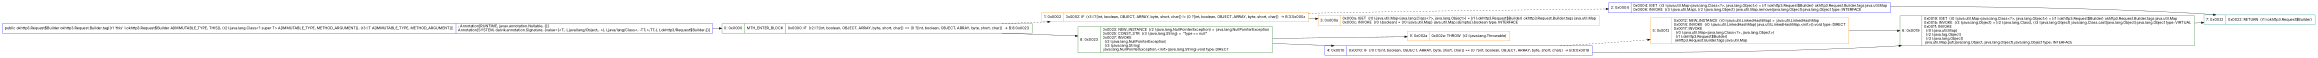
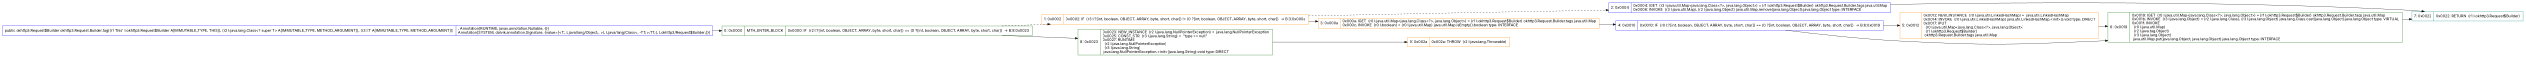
(1689, 29) -> (1936, 23)
(1118, 38) -> (1120, 40)
(1604, 43) -> (1890, 25)
(1302, 45) -> (1606, 24)
